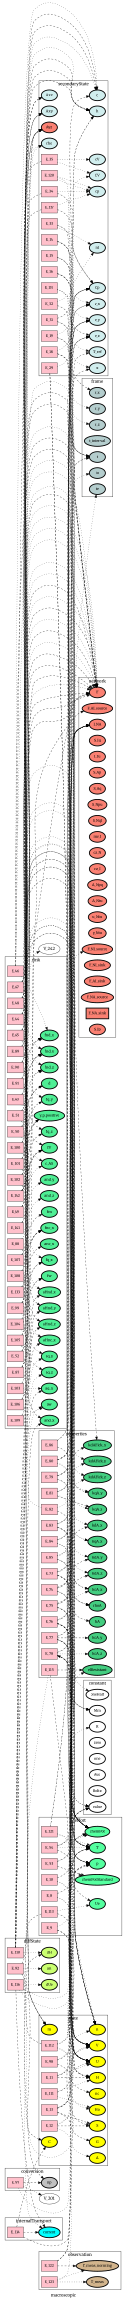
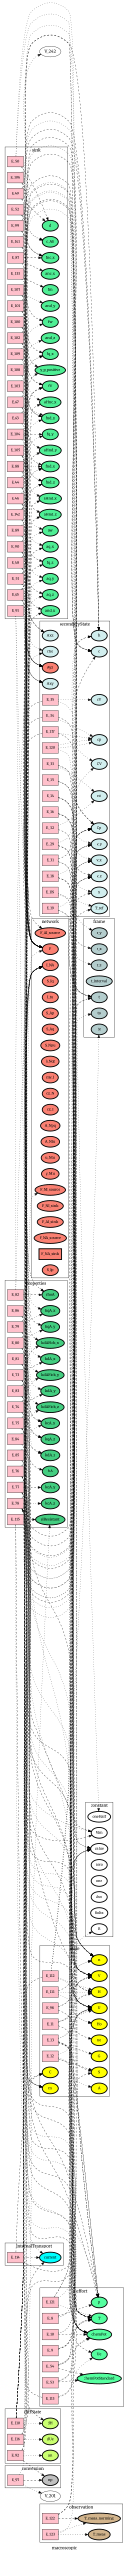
(26, 595) -> (26, 619)
(71, 930) -> none
(32, 2144) -> (57, 2281)
